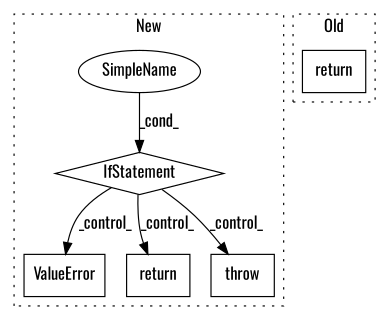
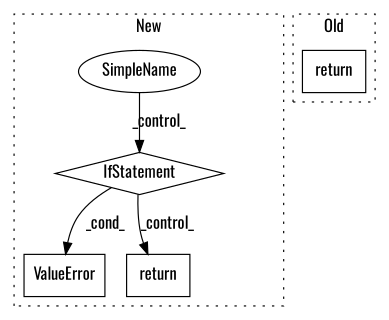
(159, 122) -> (159, 122)
(106, 224) -> (106, 224)
(243, 275) -> none
